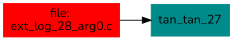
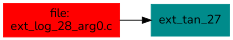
(190, 20) -> (190, 20)
